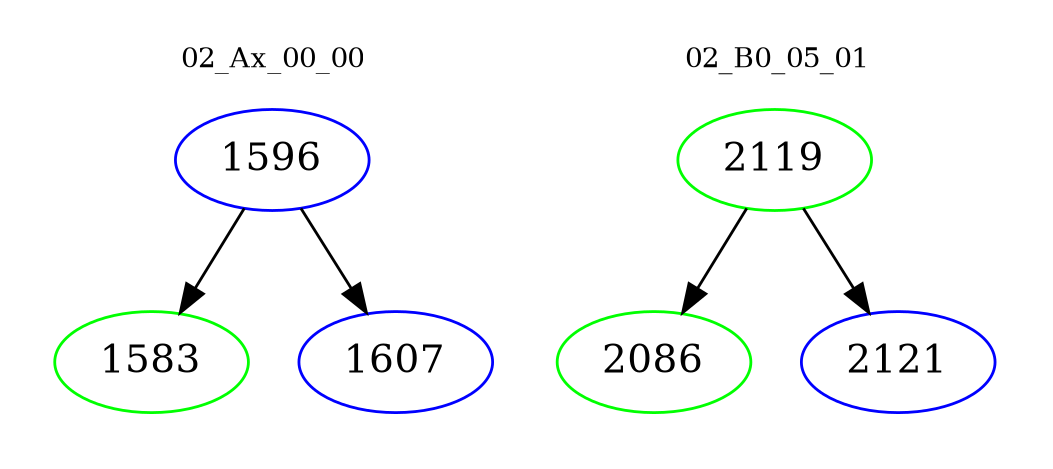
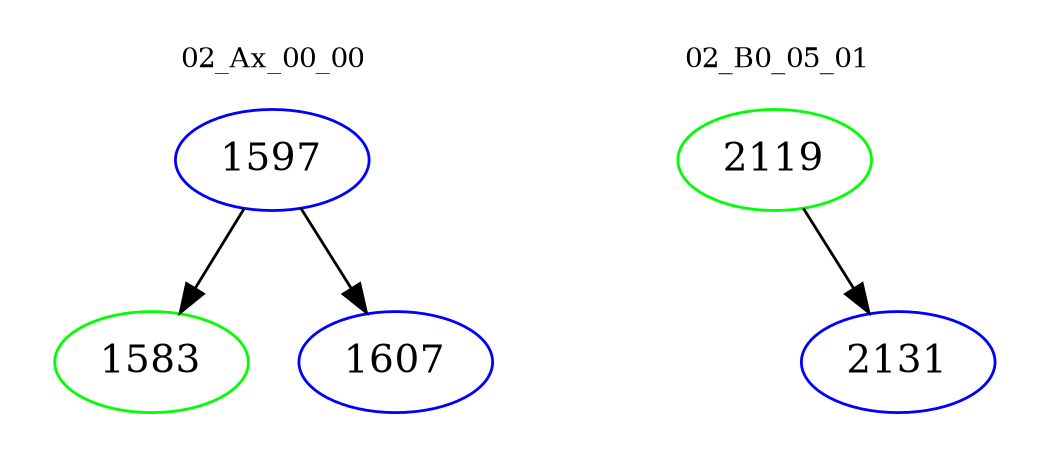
(272, 160) -> (272, 160)
(654, 362) -> none
(898, 362) -> (898, 362)
